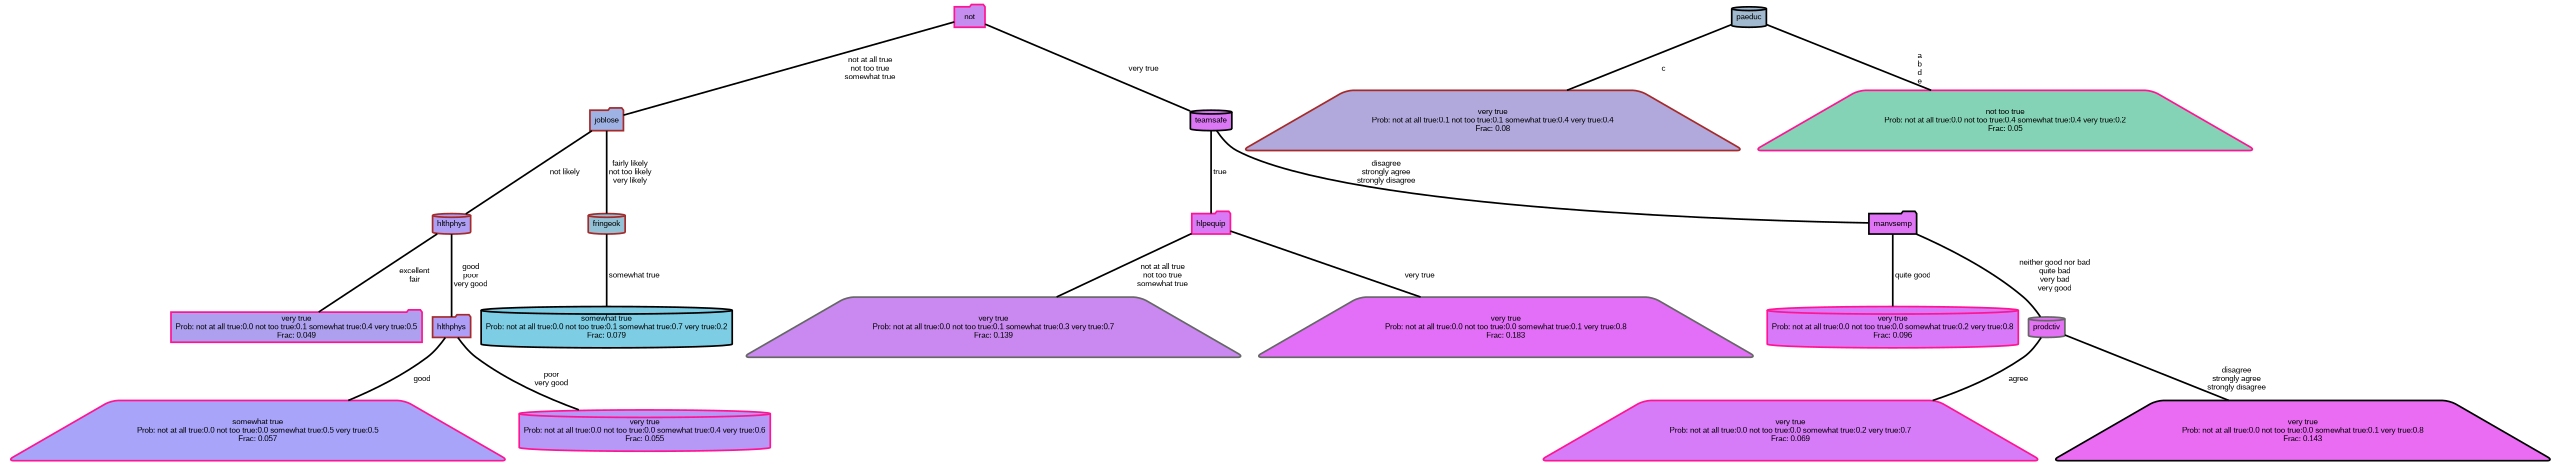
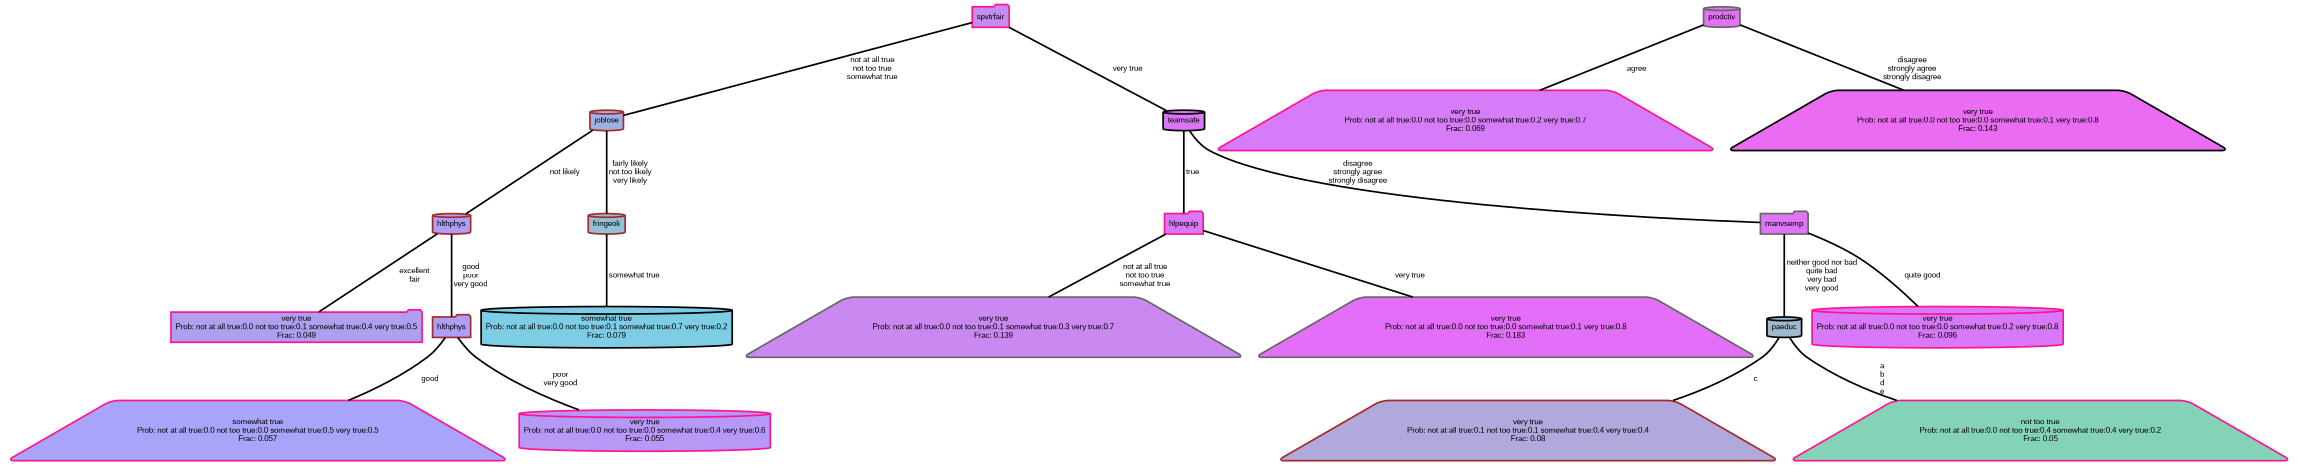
(970, 17) -> (991, 17)
(607, 120) -> (607, 120)
(1893, 224) -> (1784, 224)
(1983, 269) -> (1784, 276)
